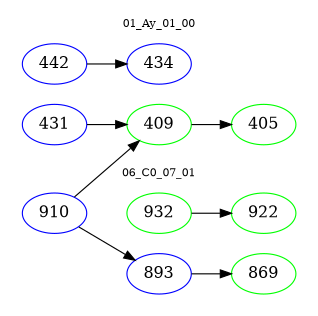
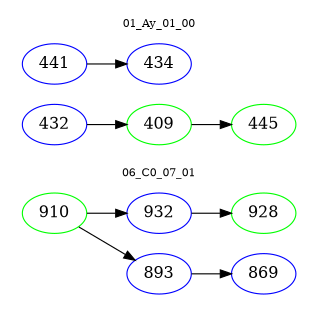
(55, 64) -> (55, 64)
(55, 125) -> (55, 125)
(264, 125) -> (264, 125)
(103, 173) -> (101, 213)
(55, 213) -> (55, 213)
(159, 213) -> (159, 213)
(264, 213) -> (264, 213)
(264, 274) -> (264, 274)
